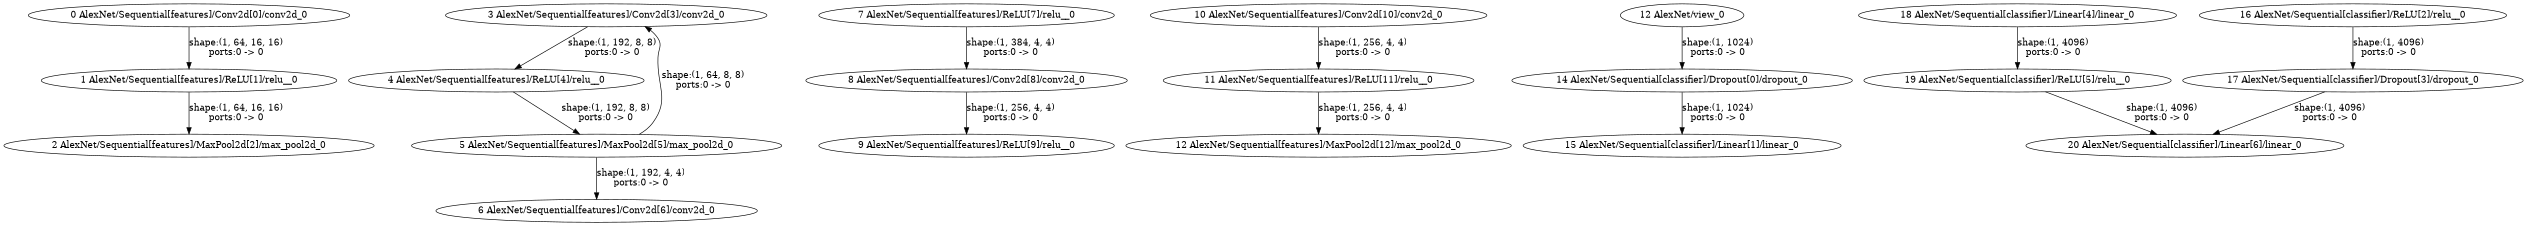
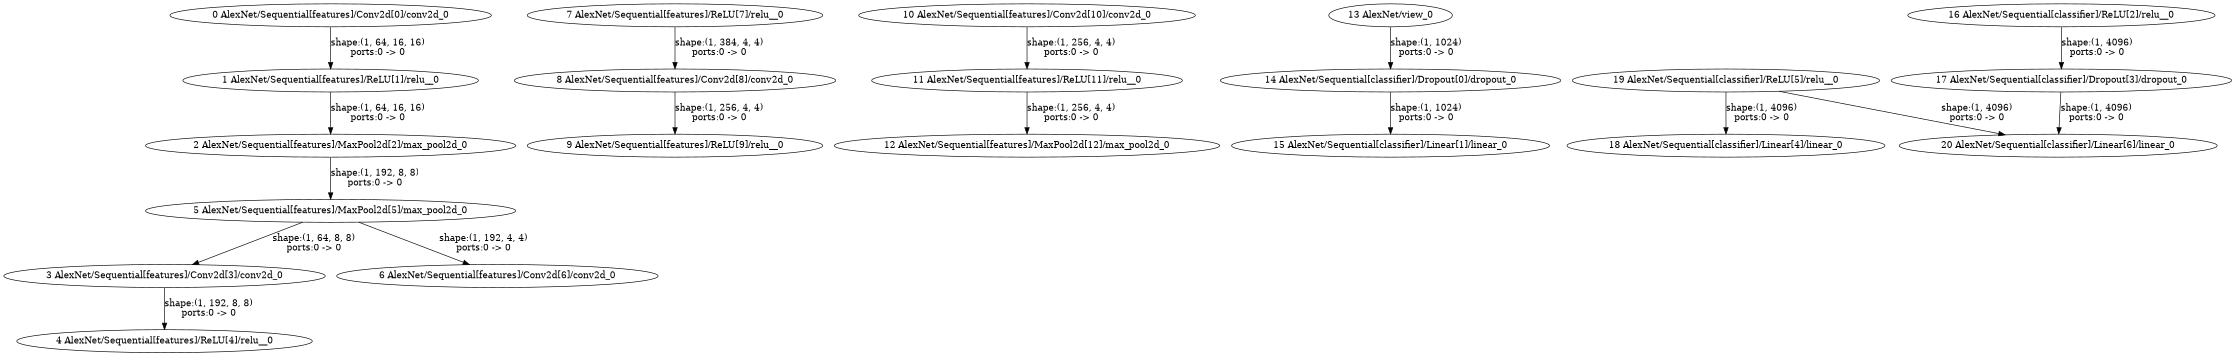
(1682, 15) -> (1391, 15)
(2018, 45) -> (1726, 110)
(544, 111) -> (331, 175)
